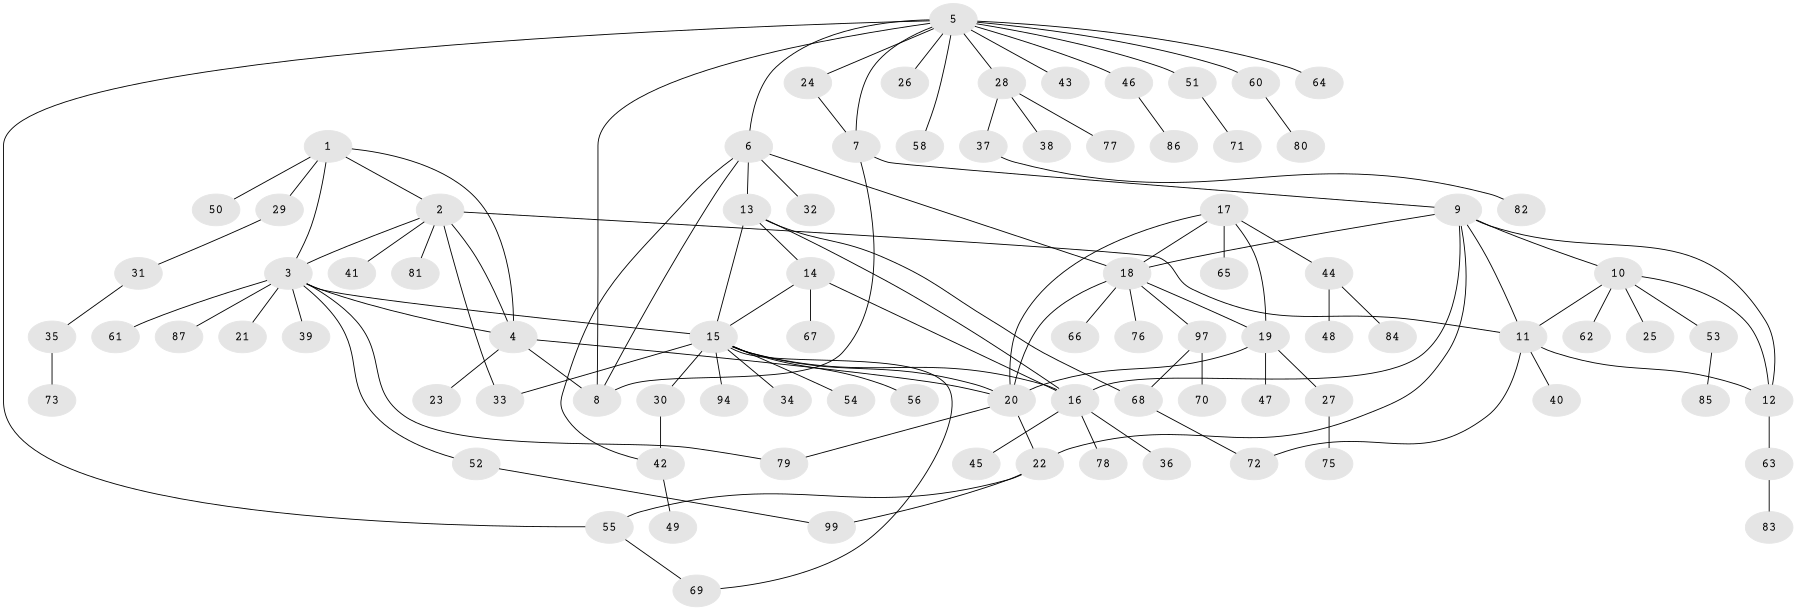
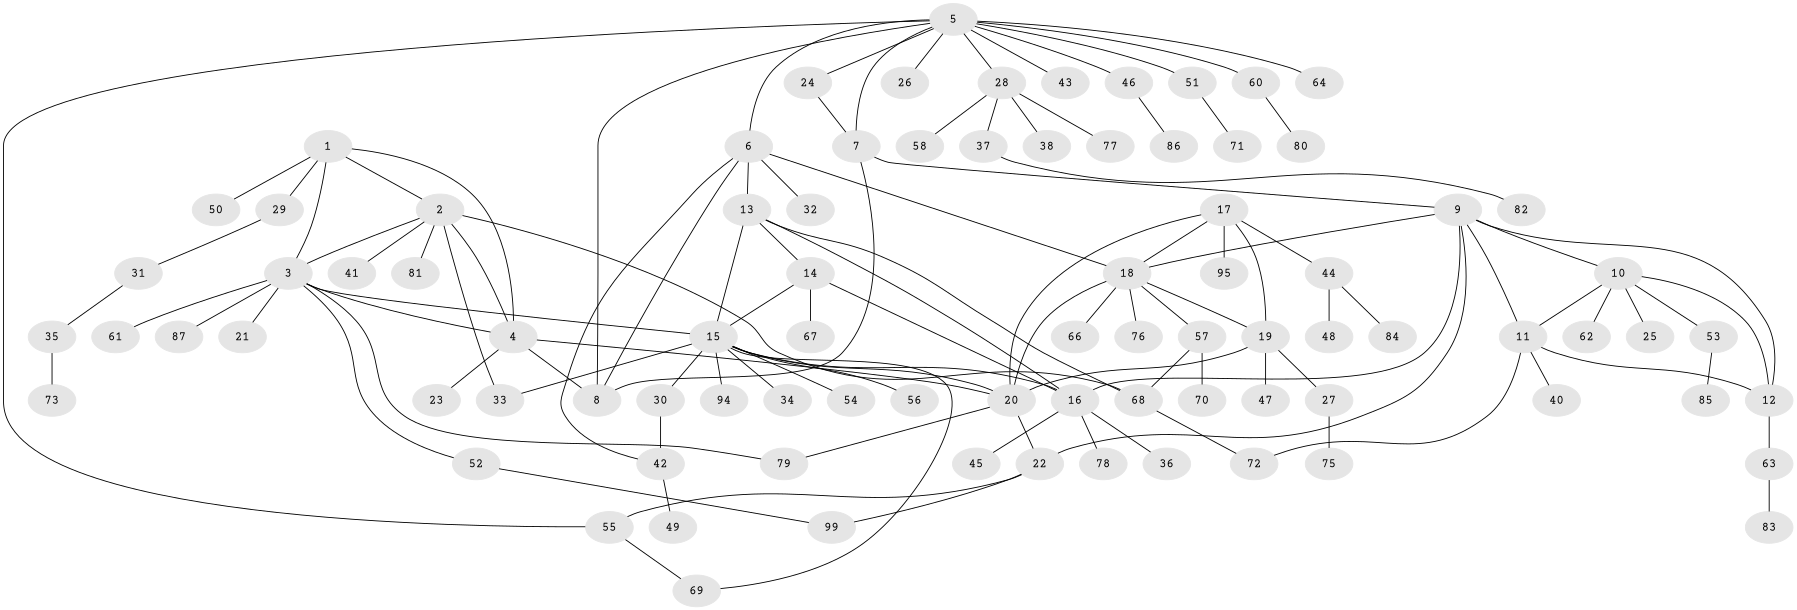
(941, 84) -> (961, 115)
(991, 244) -> (778, 352)
(1224, 273) -> (1224, 273)
(306, 337) -> none
(1202, 337) -> (1202, 337)
